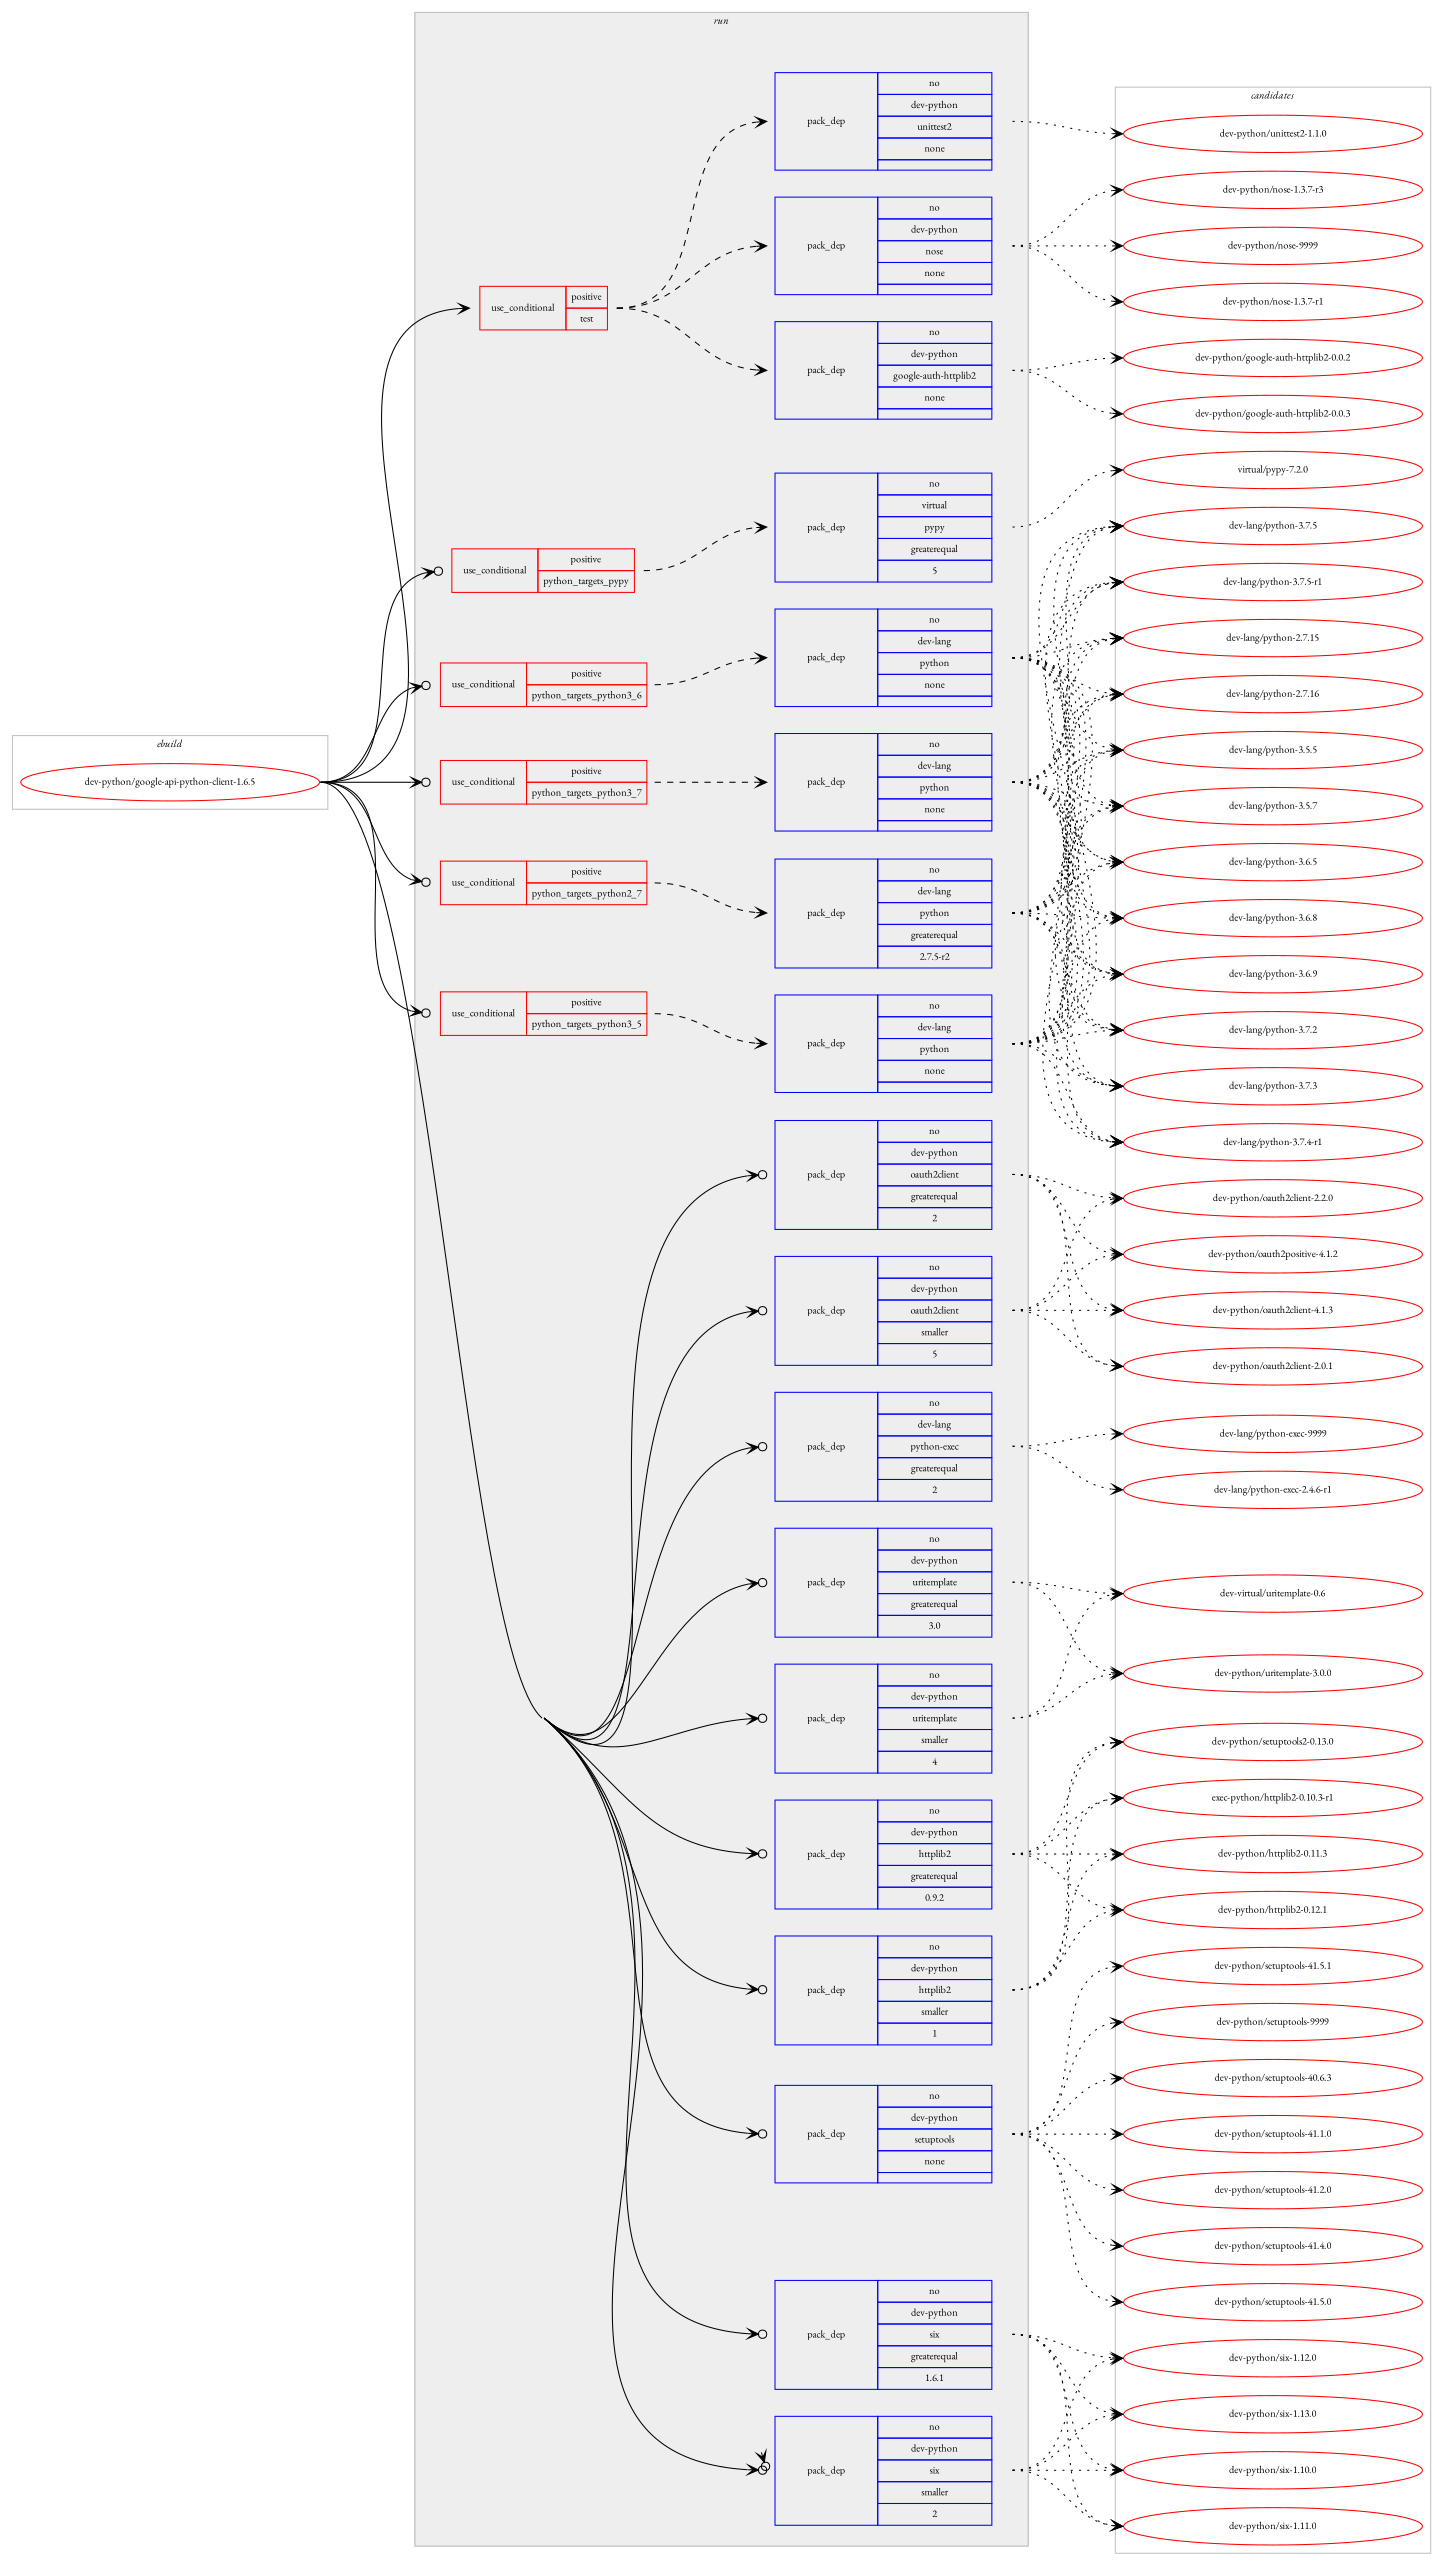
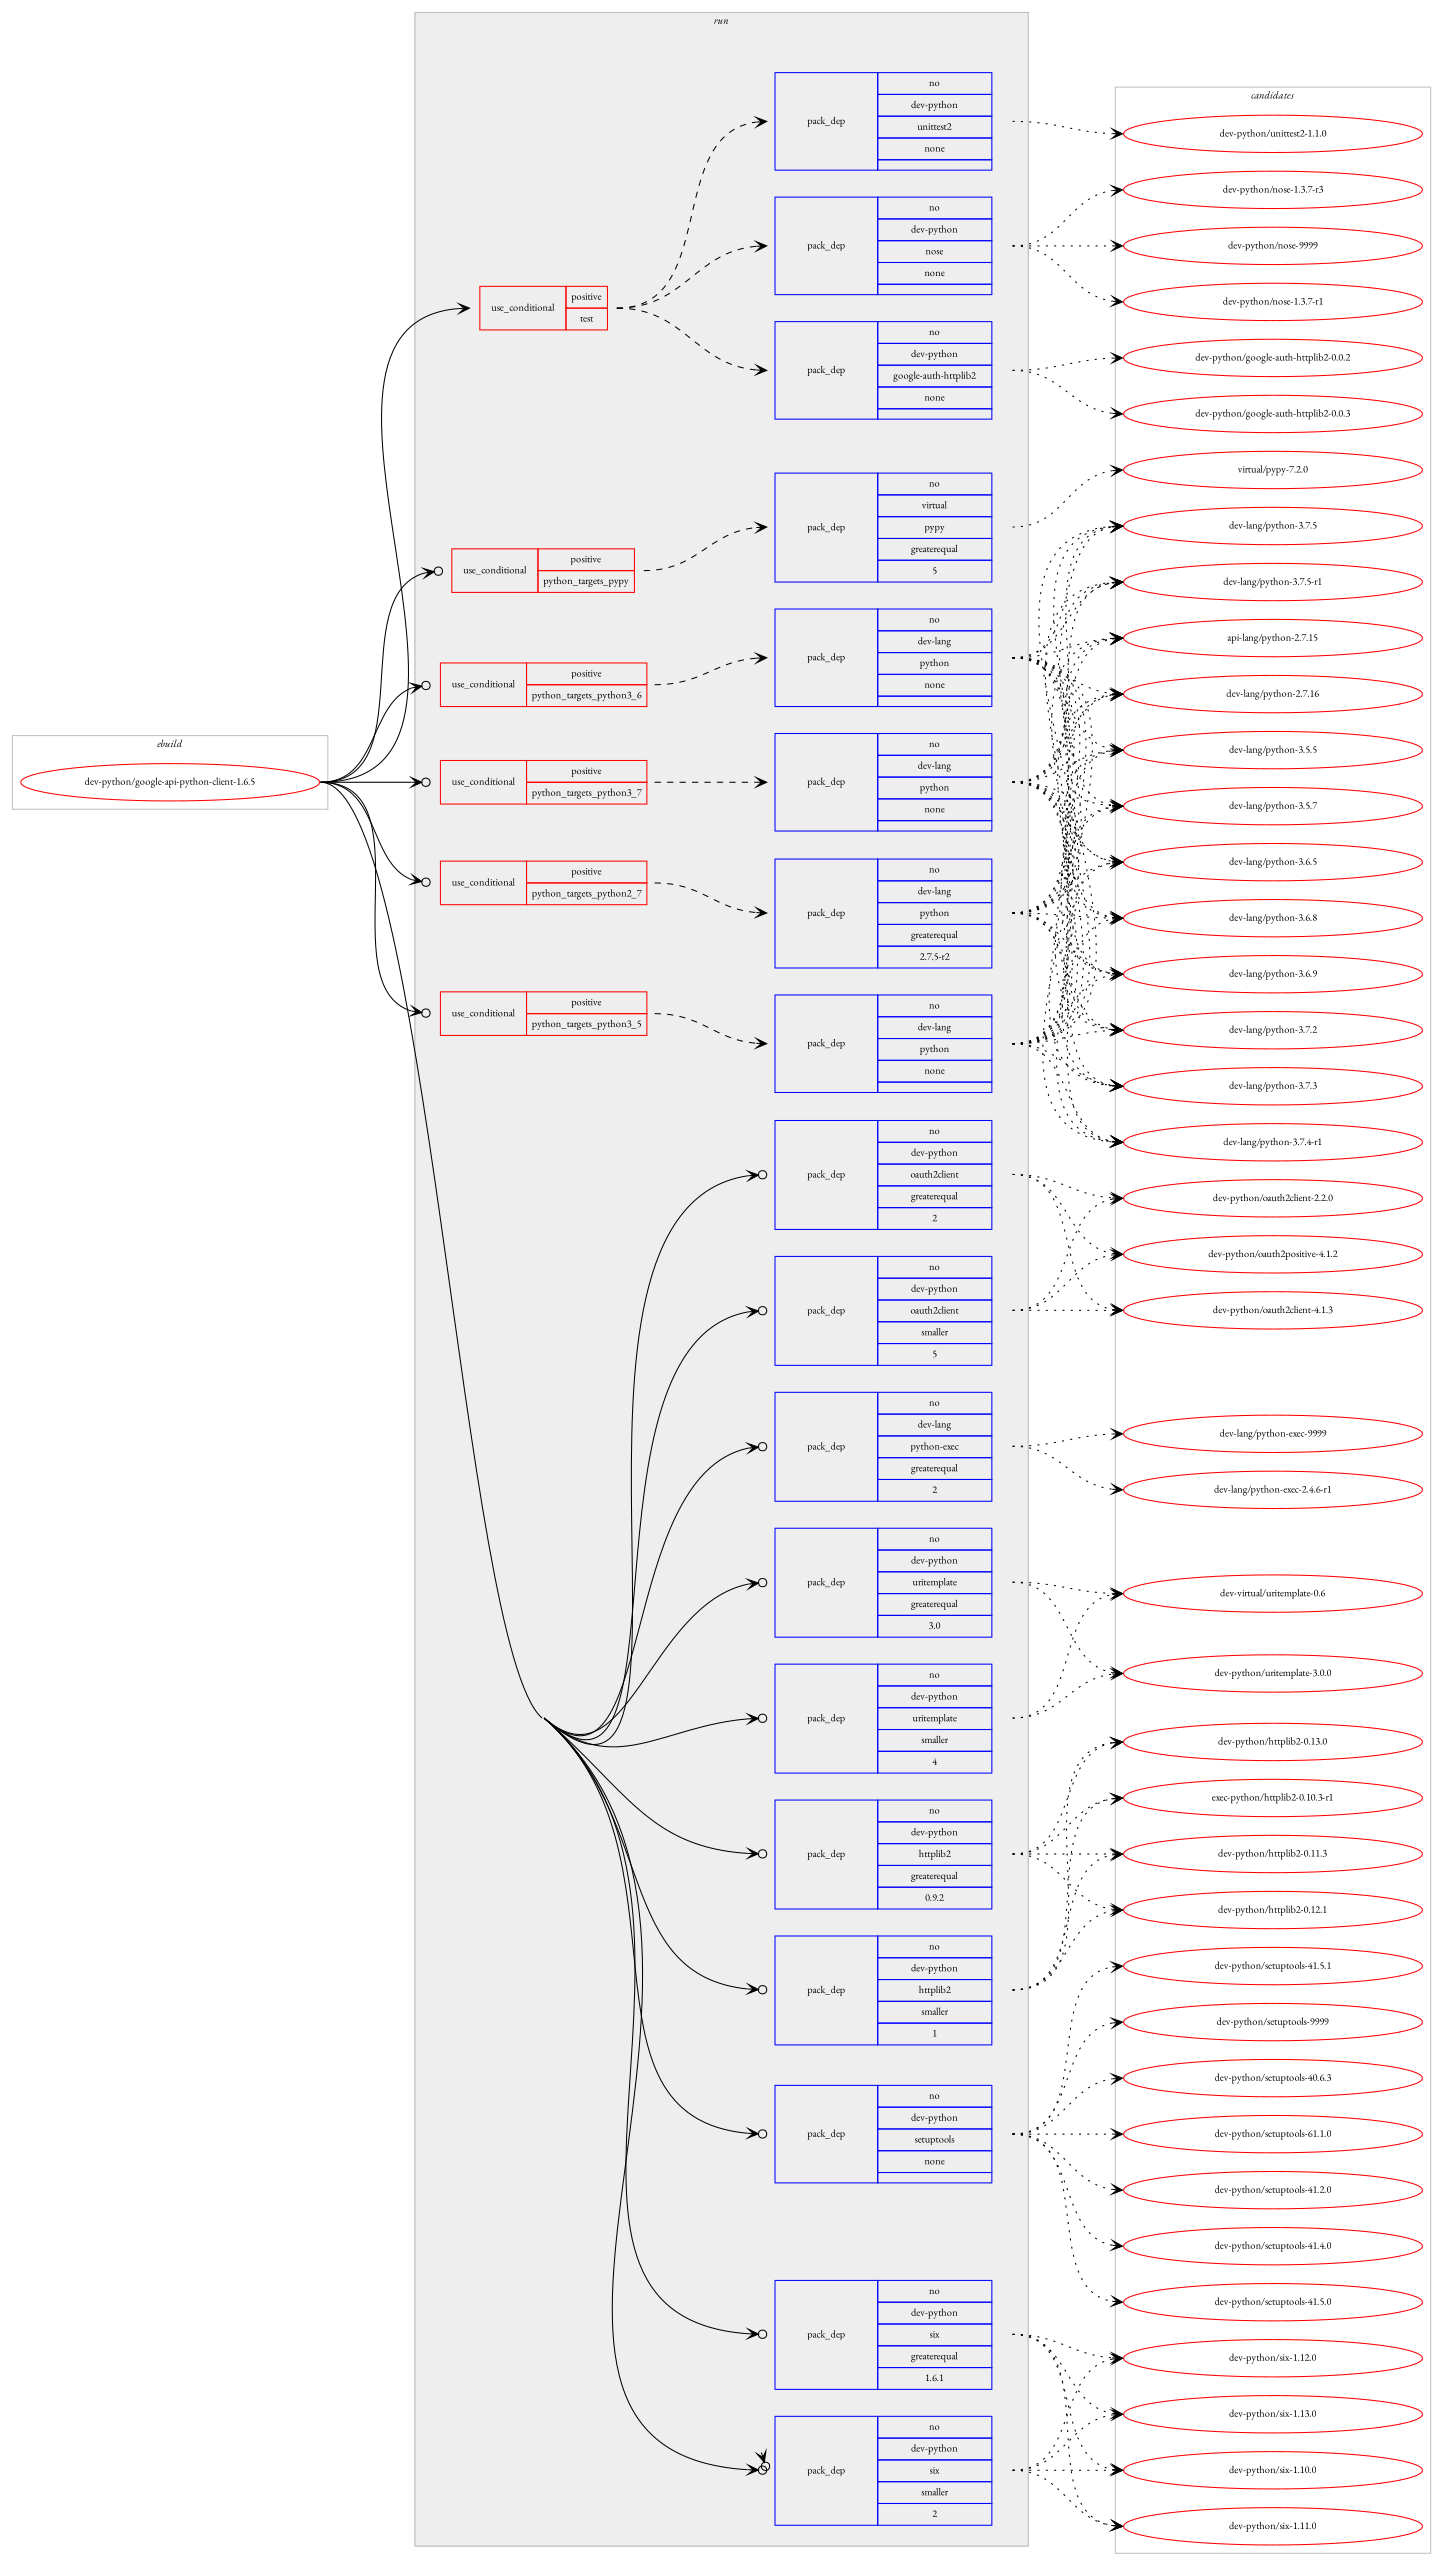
(1273, 638) -> (1273, 638)
(1273, 1366) -> none
(1273, 1742) -> (1273, 1742)
(1273, 2134) -> (1273, 2134)
